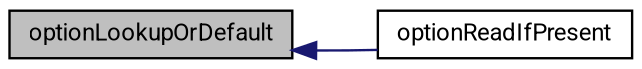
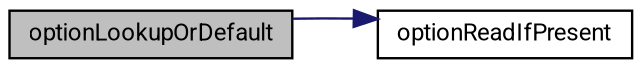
(347, 50) -> (323, 18)
